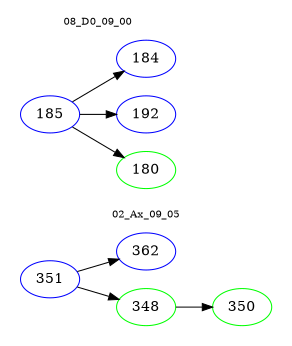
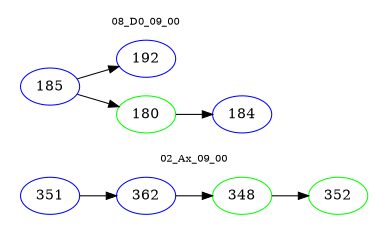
(94, 89) -> (189, 114)
(146, 215) -> (194, 159)
(93, 292) -> (189, 196)
(242, 307) -> (338, 196)
